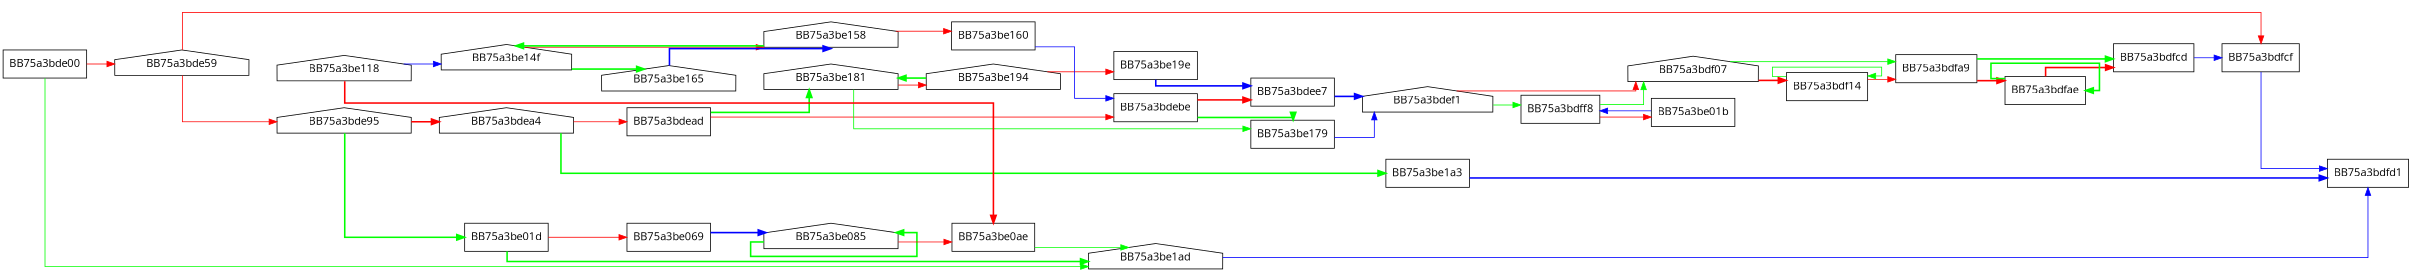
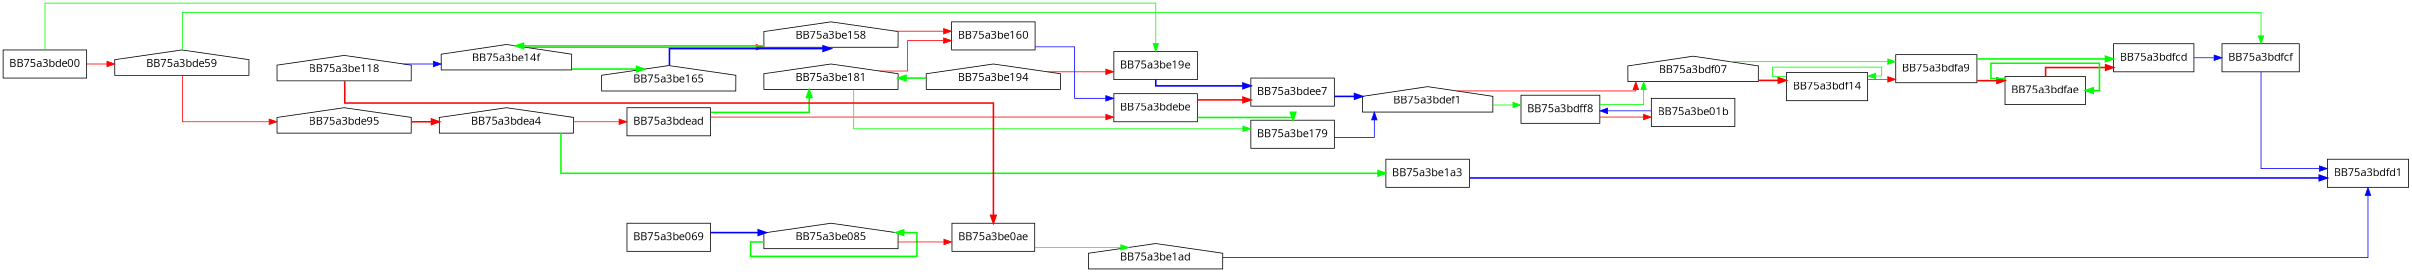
(1215, 12) -> (1215, 12)
(908, 85) -> (908, 52)
(506, 237) -> none
(469, 267) -> (597, 3)
